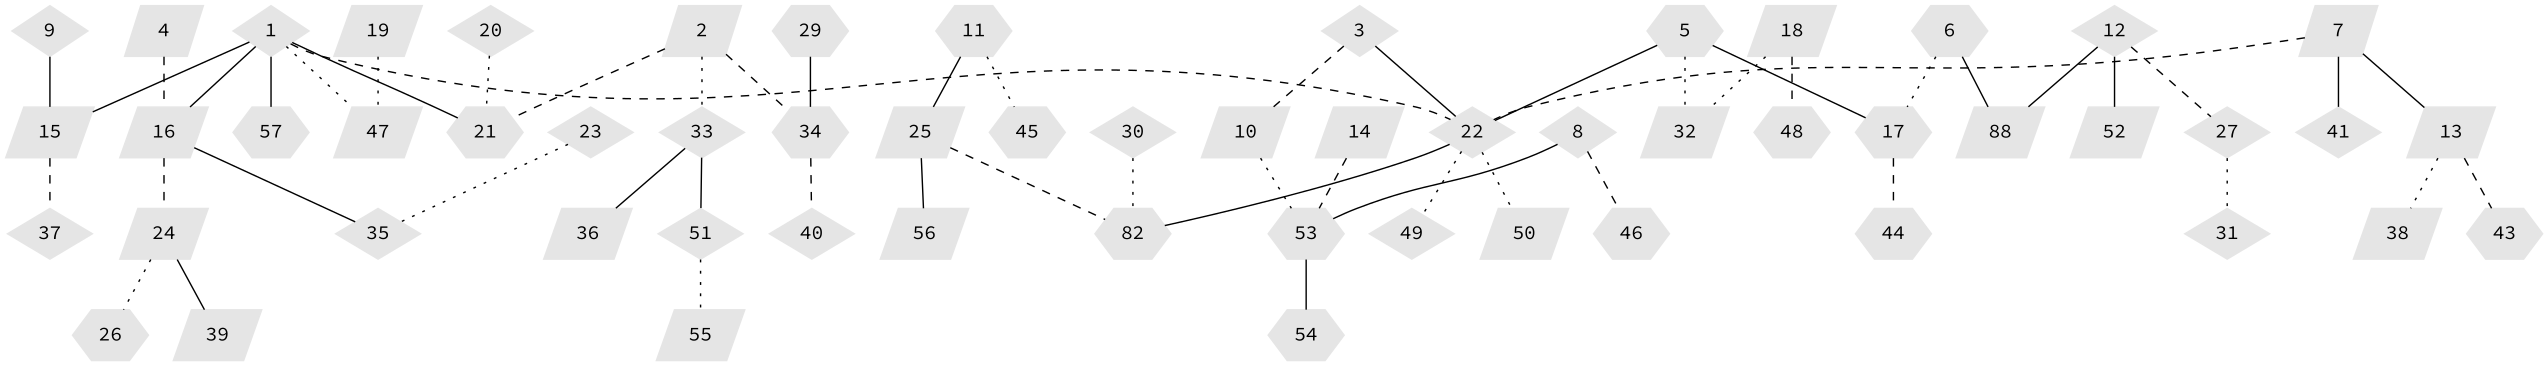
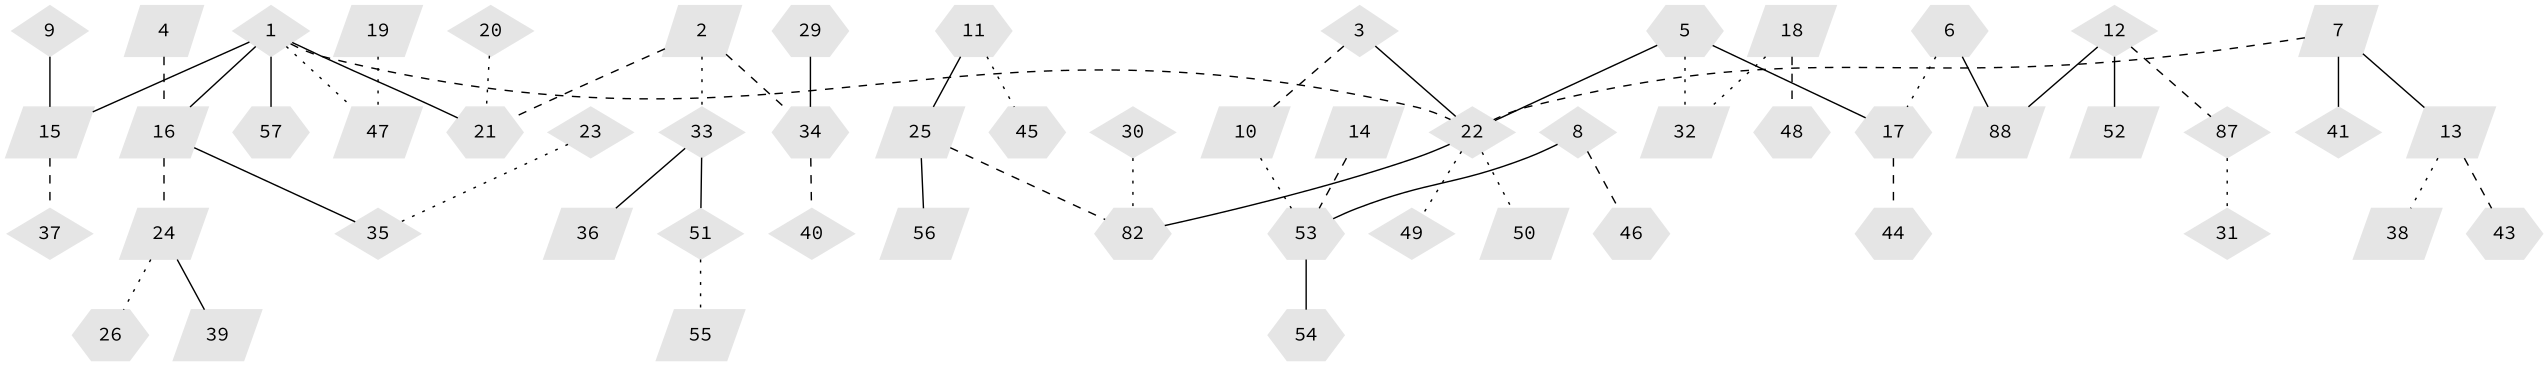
(2227, 132) -> (2227, 132)
